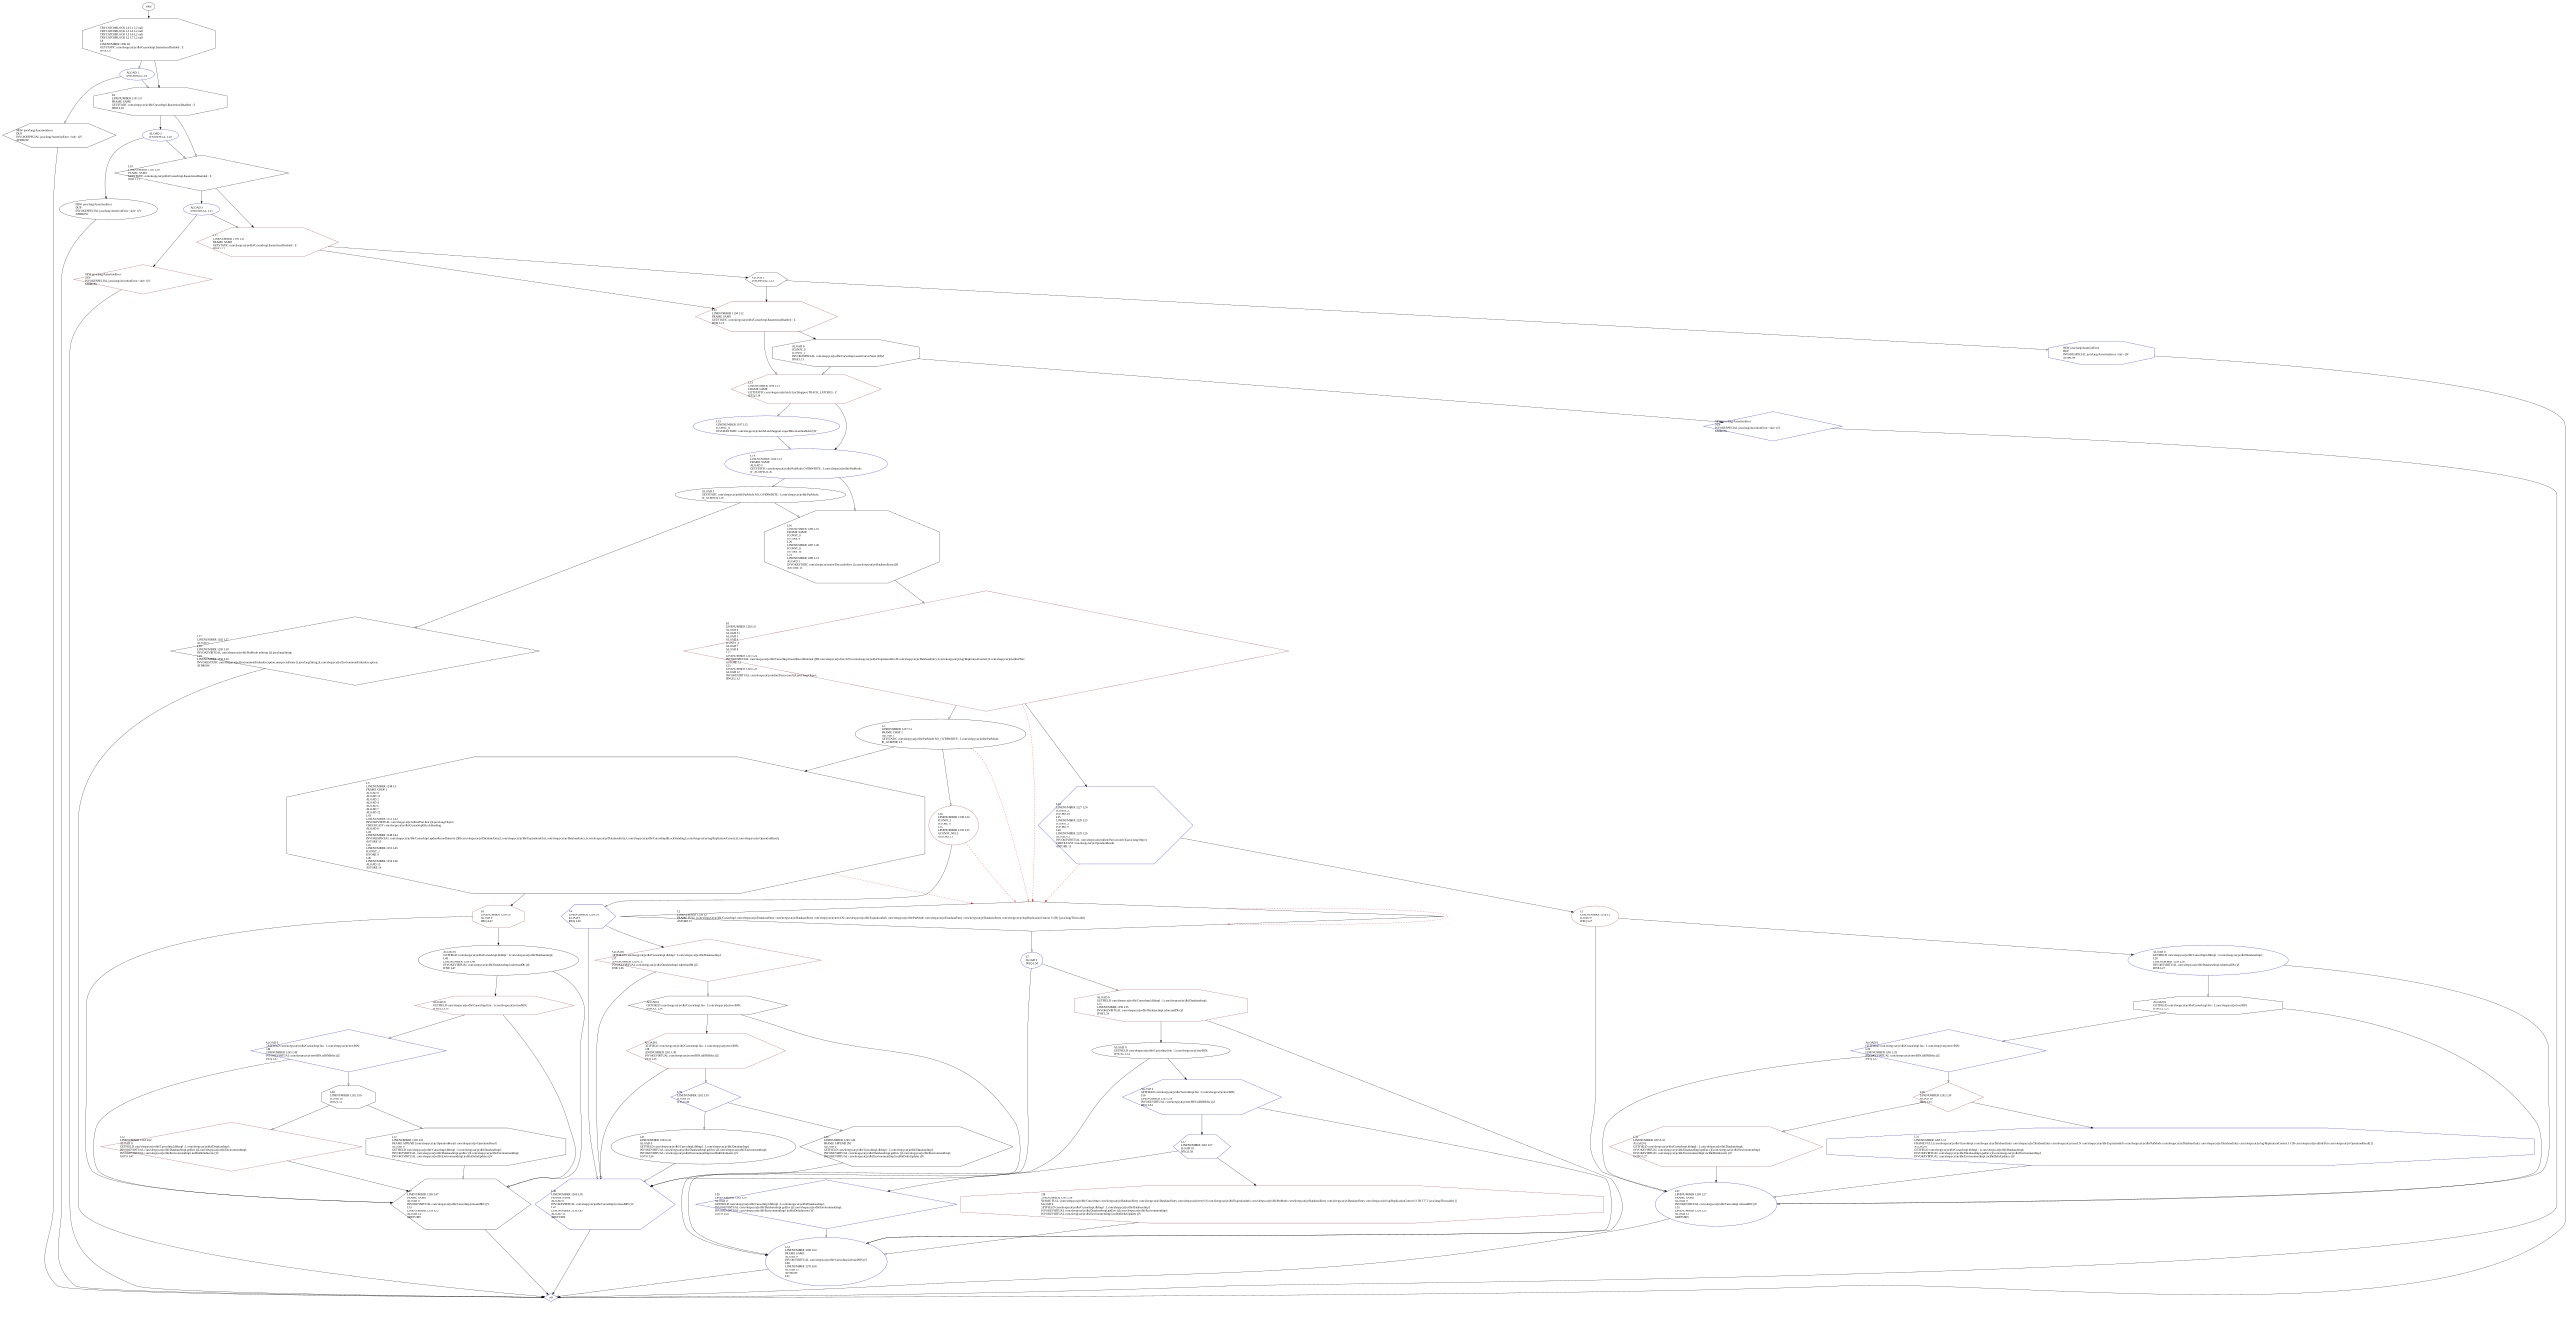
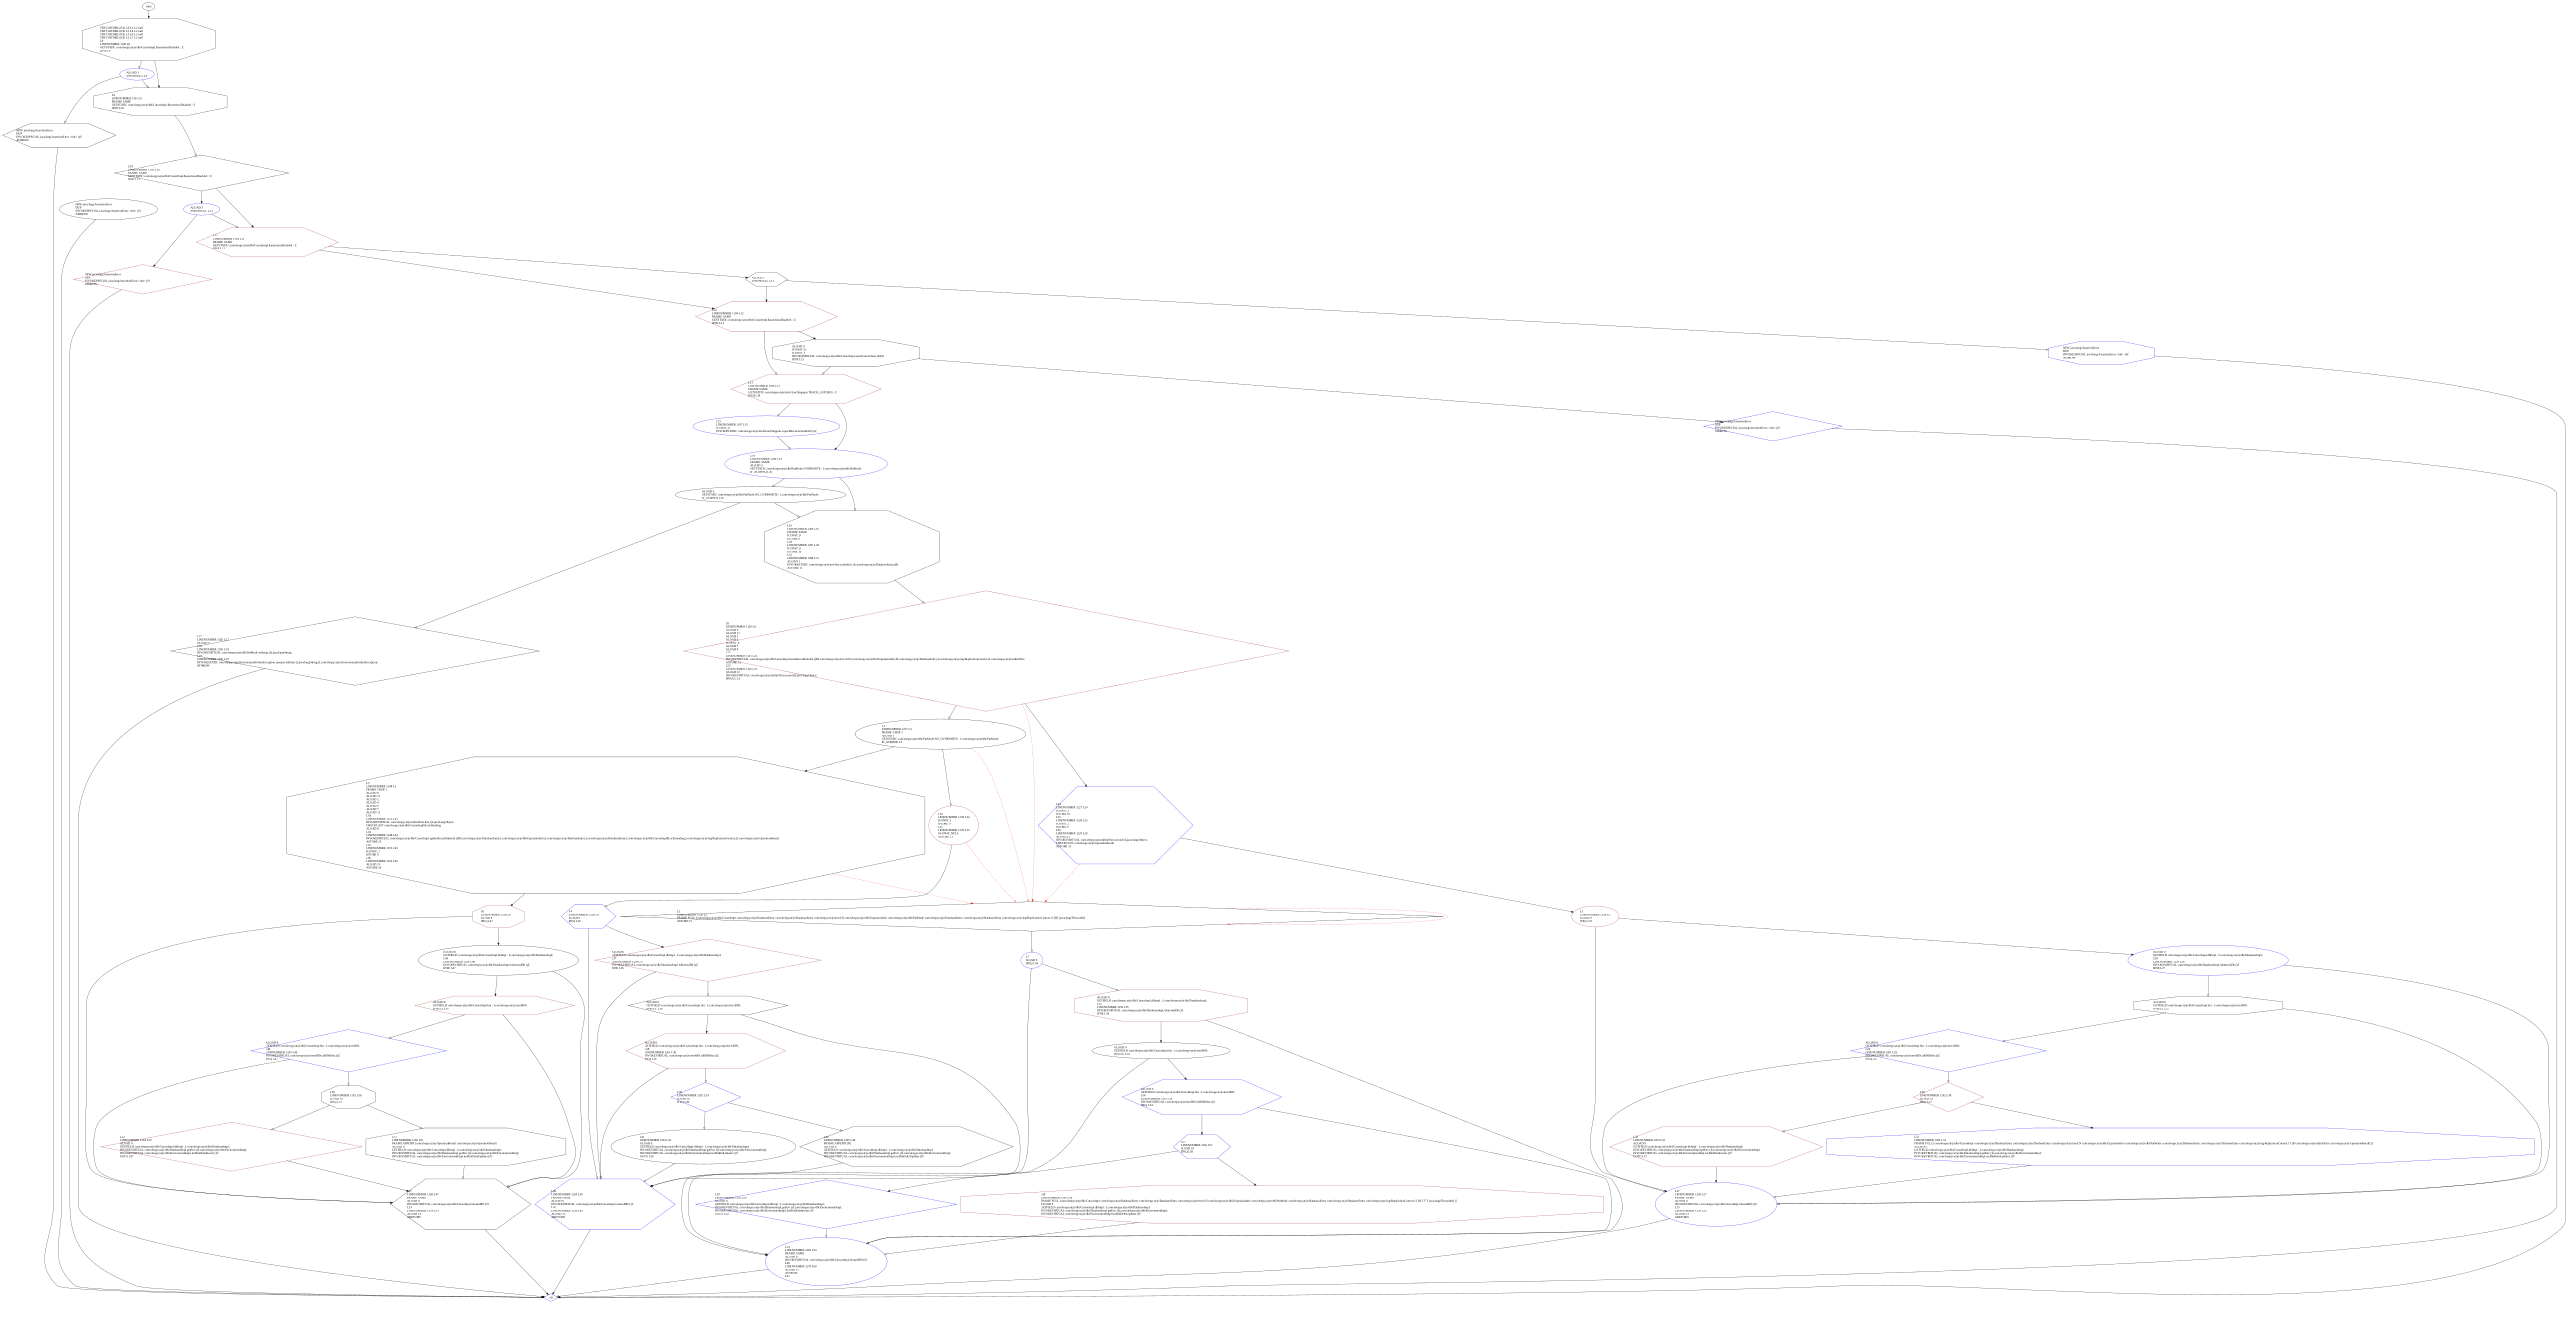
(160, 135) -> none
